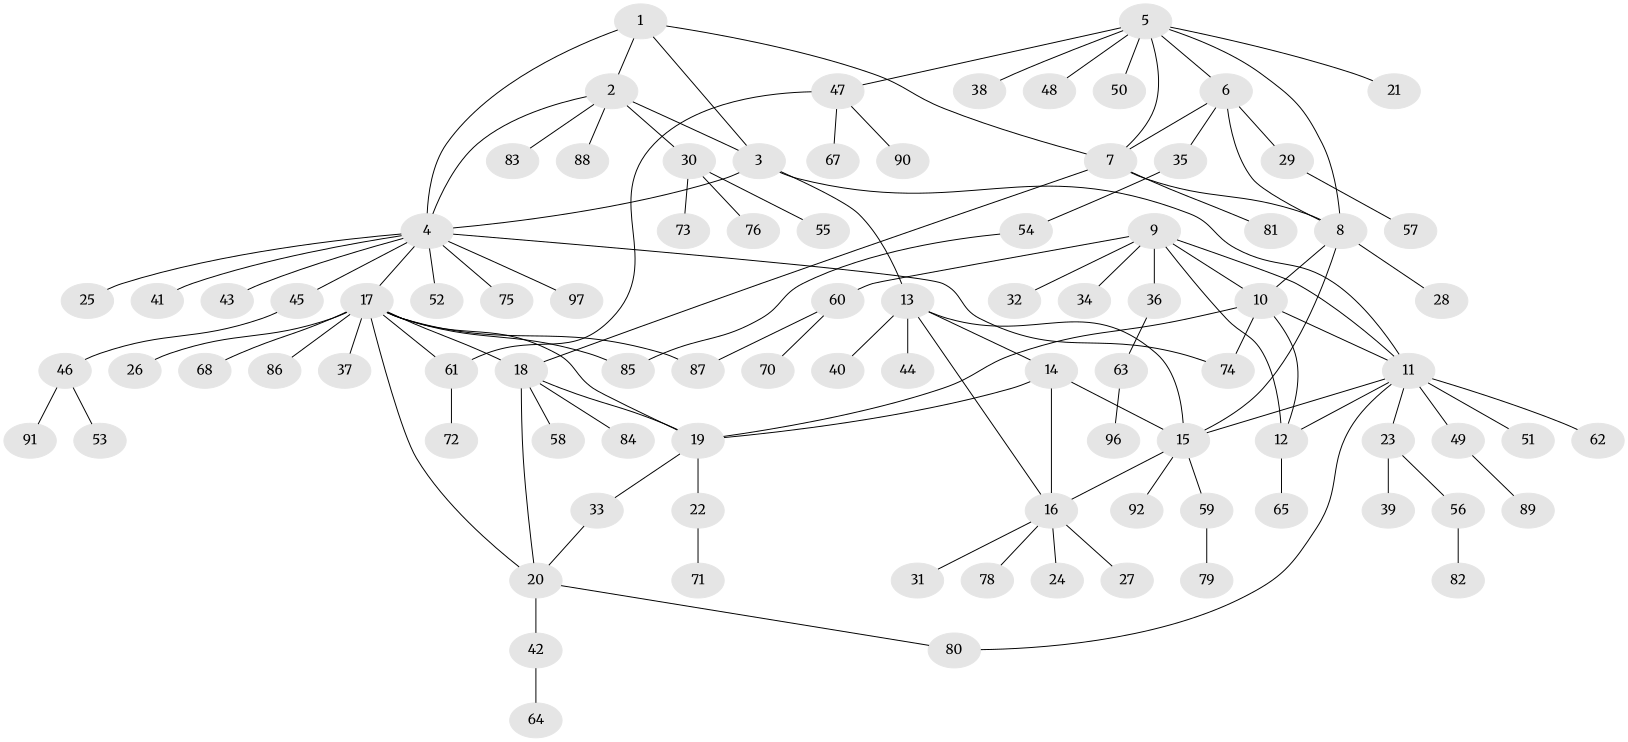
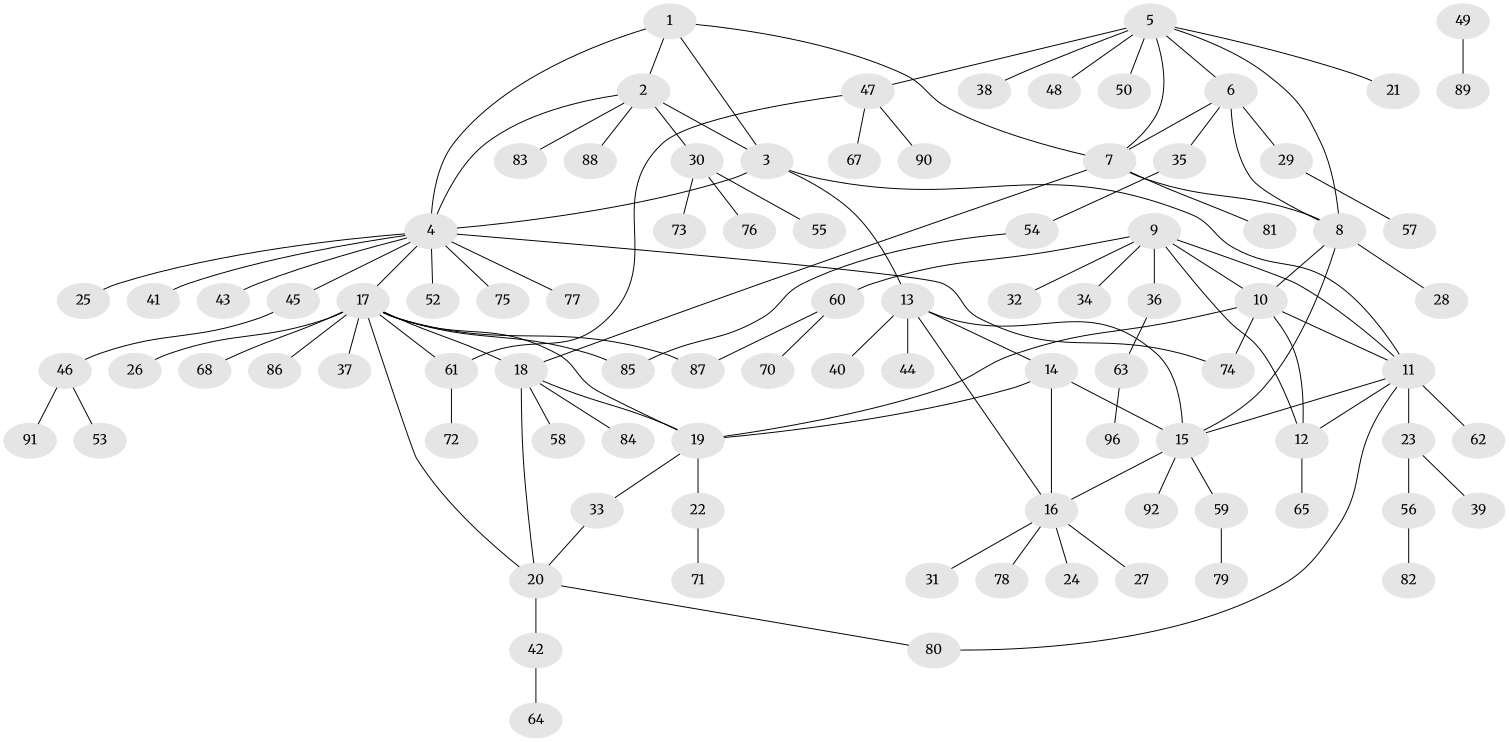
(577, 301) -> (573, 301)
(1433, 406) -> none
(1528, 441) -> none
